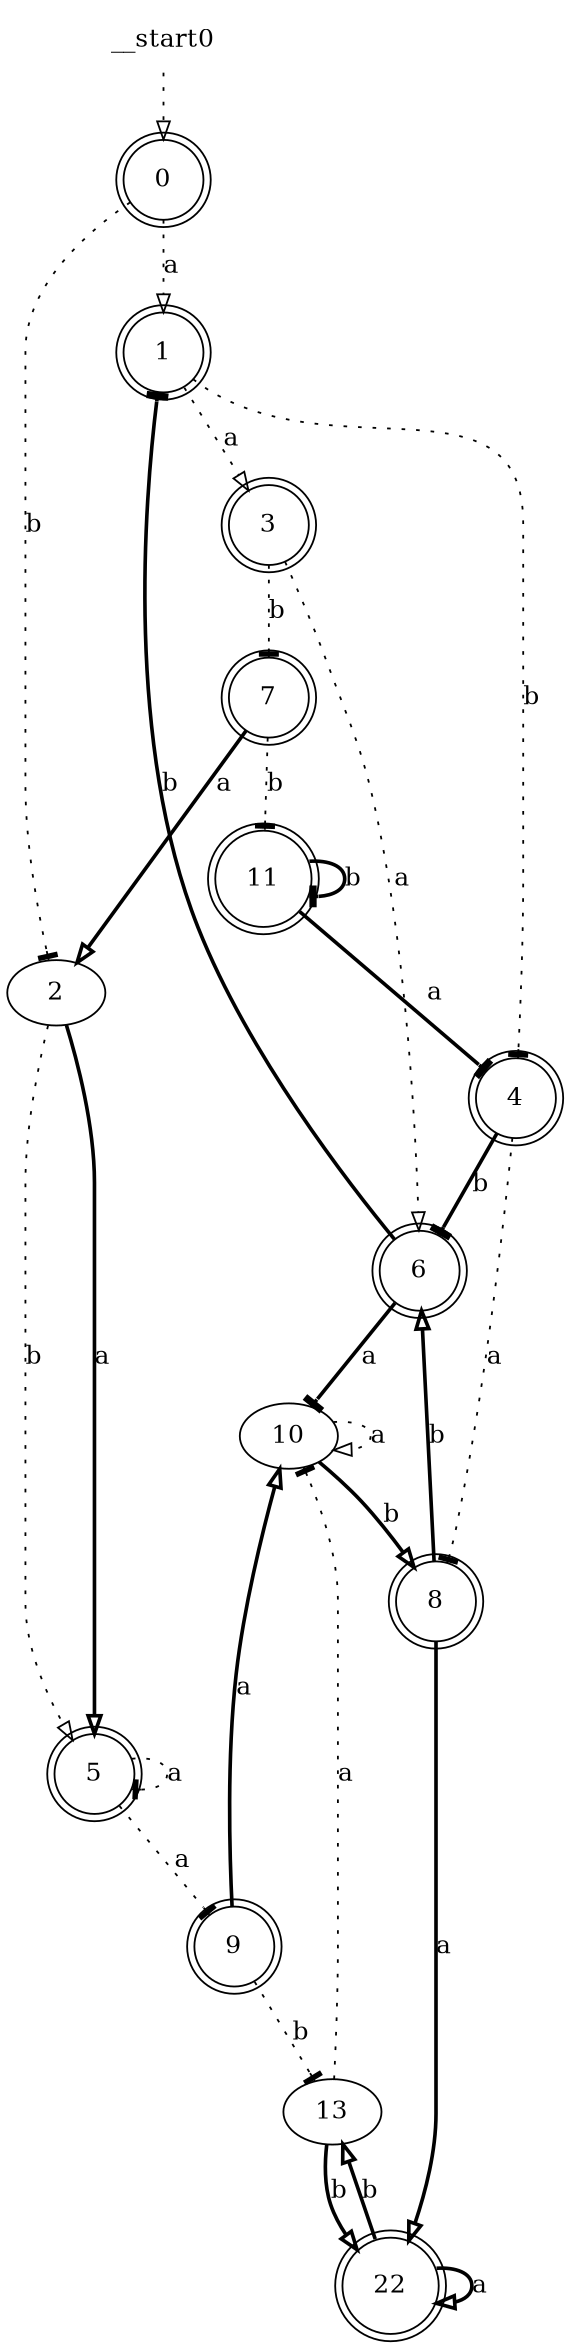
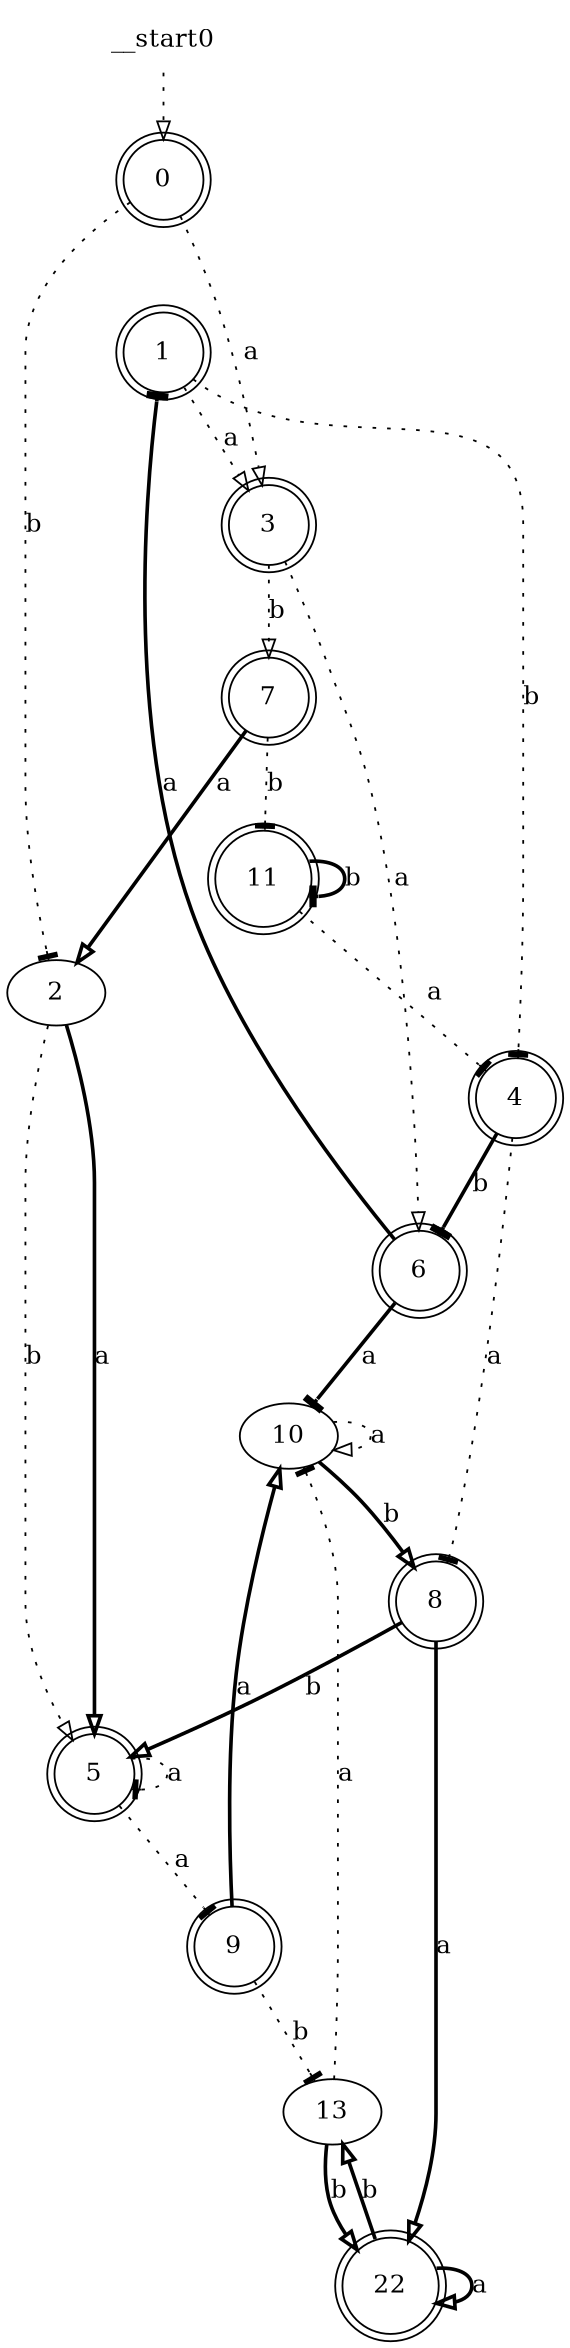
(164, 257) -> (228, 339)
(269, 607) -> (269, 607)
(171, 784) -> (171, 784)
(389, 988) -> (389, 988)
(428, 1445) -> (276, 1689)
